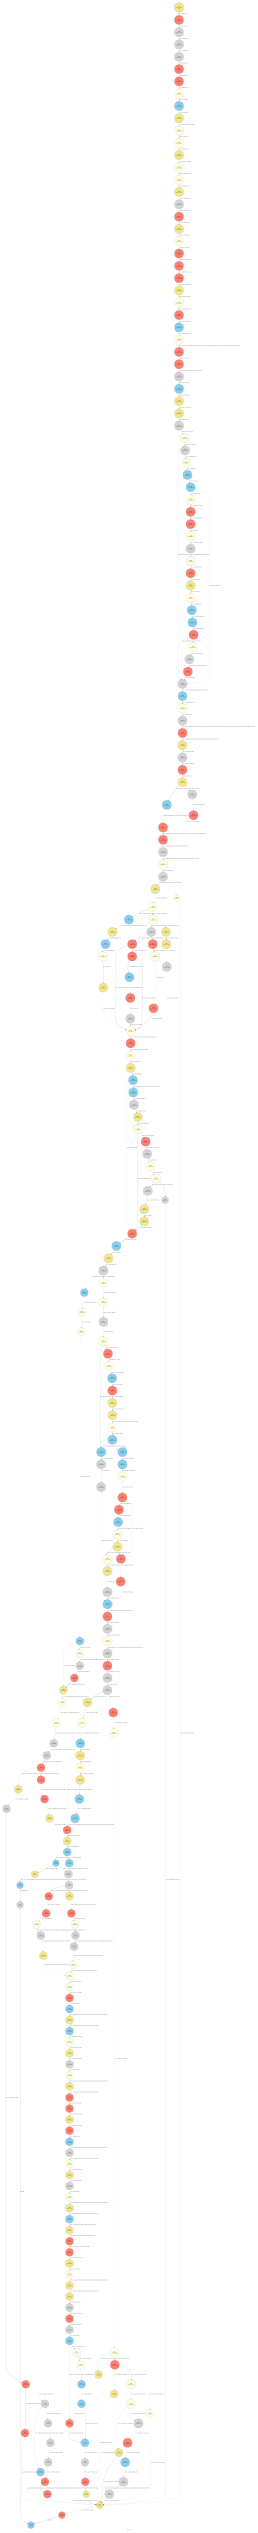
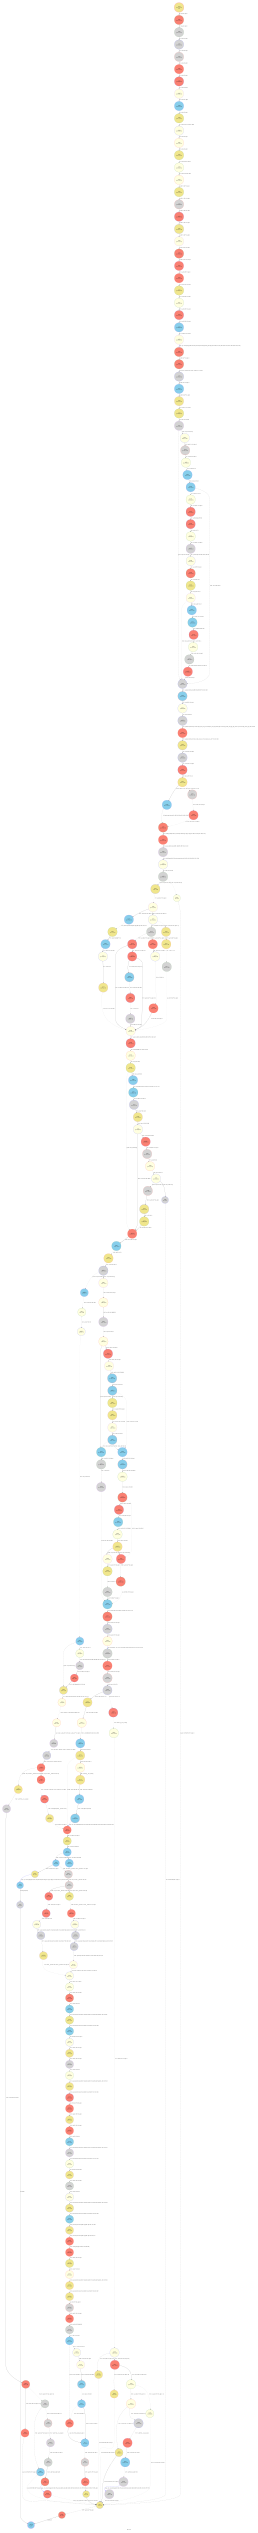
(112, 1391) -> (112, 1391)
